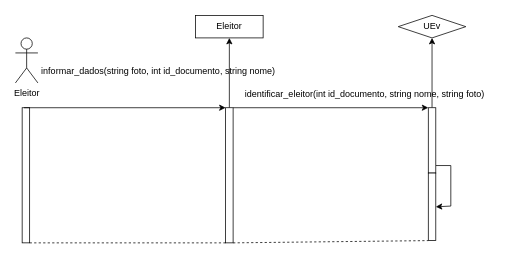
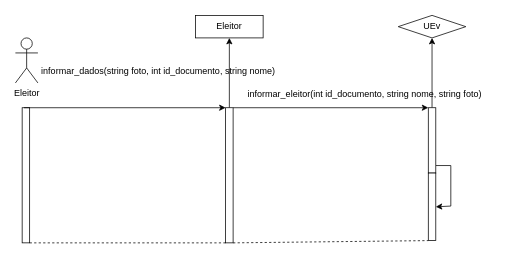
(365, 94) -> (365, 94)
